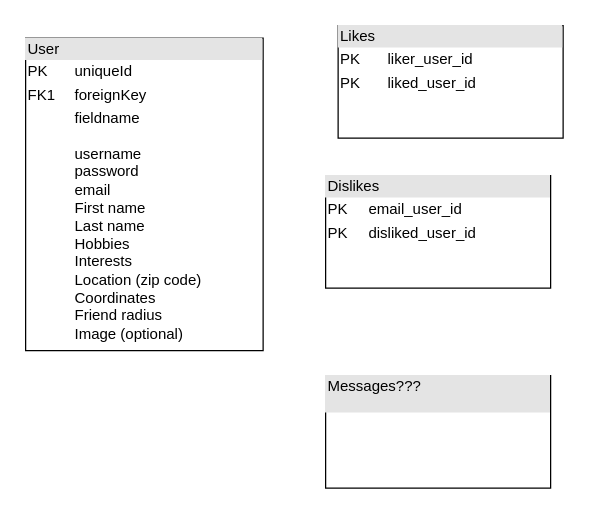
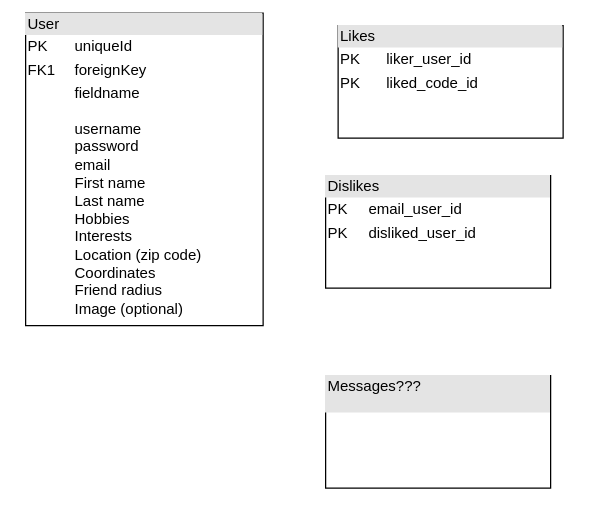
(395, 53) -> (395, 53)
(144, 194) -> (144, 169)
